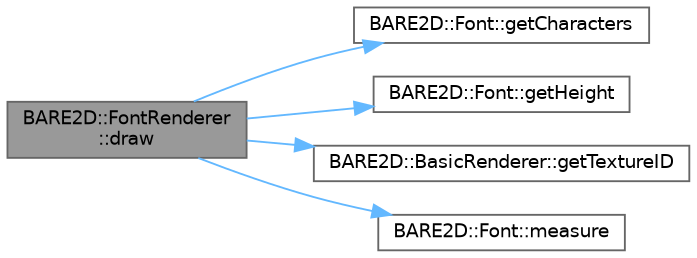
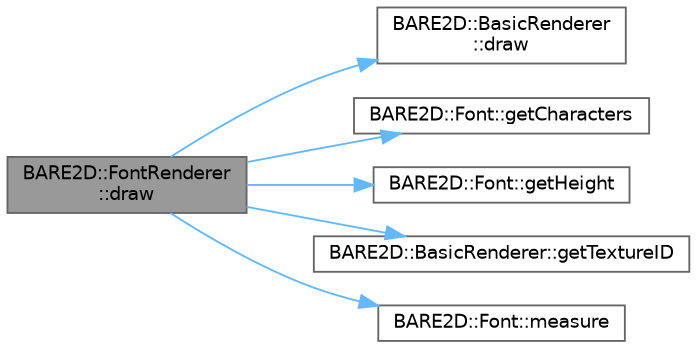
none -> (502, 35)
